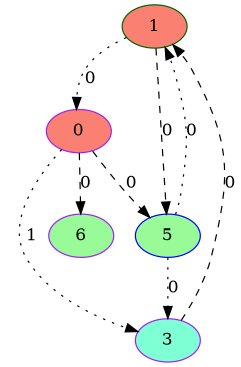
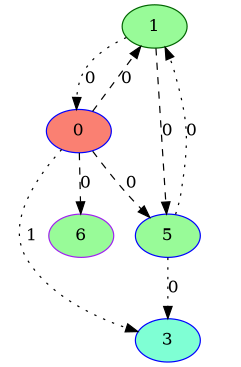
(155, 26) -> (155, 26)
(79, 131) -> (79, 131)
(224, 186) -> (113, 84)
(168, 340) -> (168, 340)
